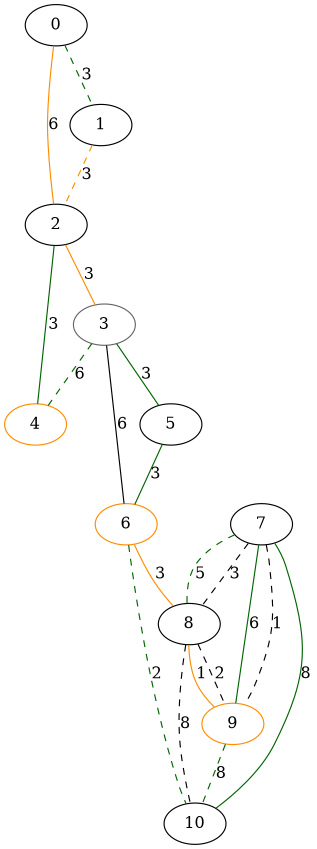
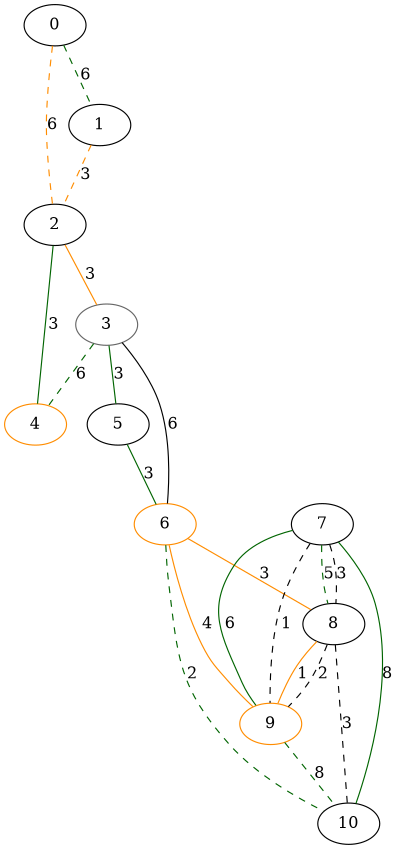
(87, 75) -> (86, 75)
(47, 125) -> (46, 125)
none -> (197, 634)
(186, 724) -> (348, 724)
